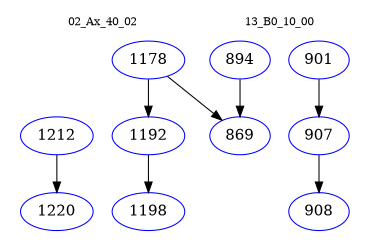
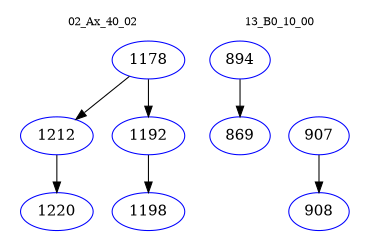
(319, 60) -> none
(186, 91) -> (107, 94)
